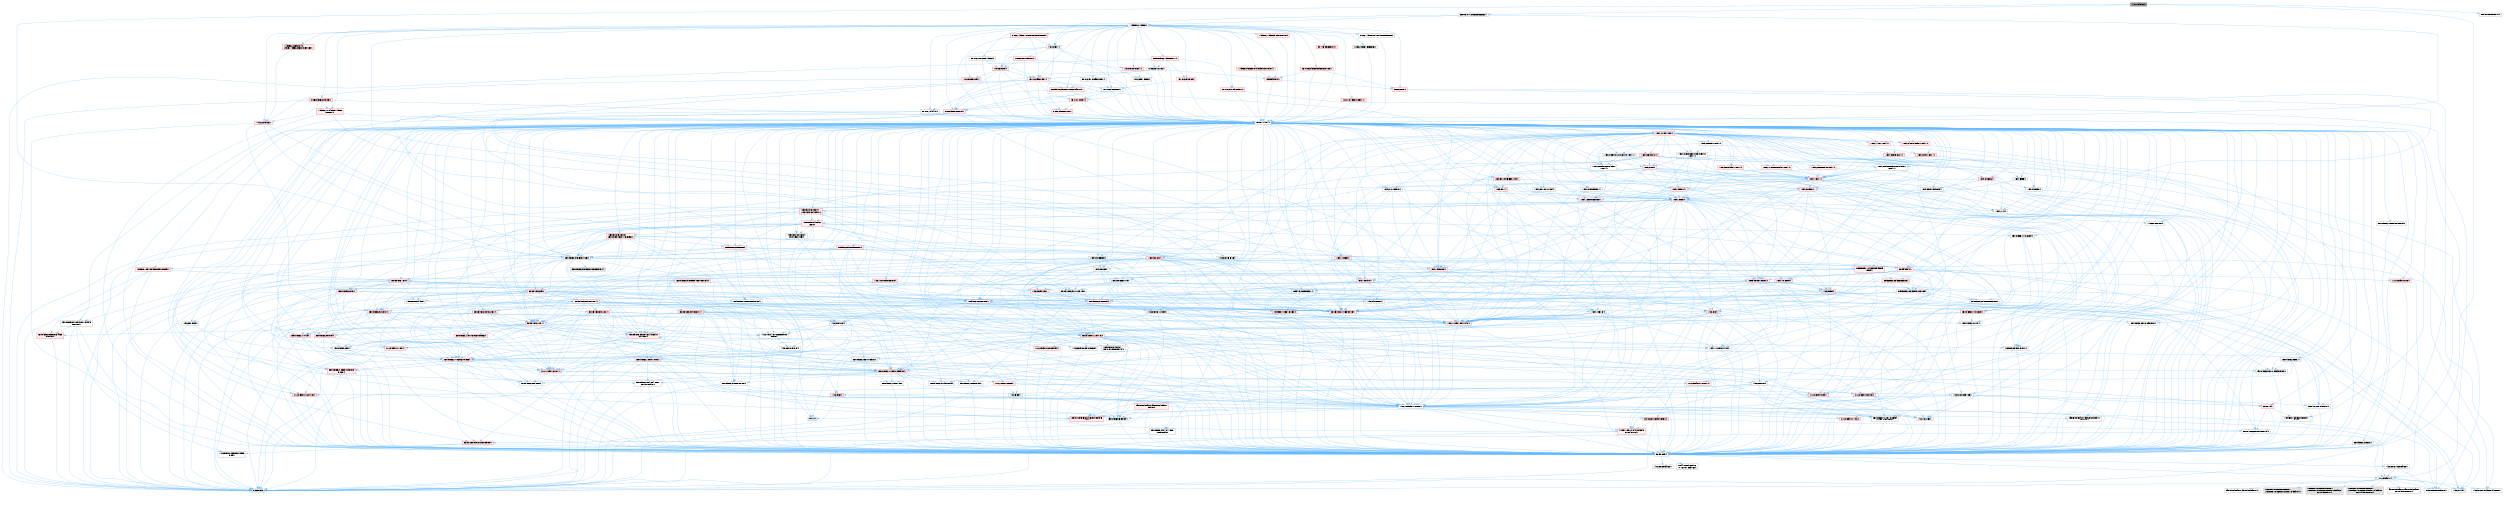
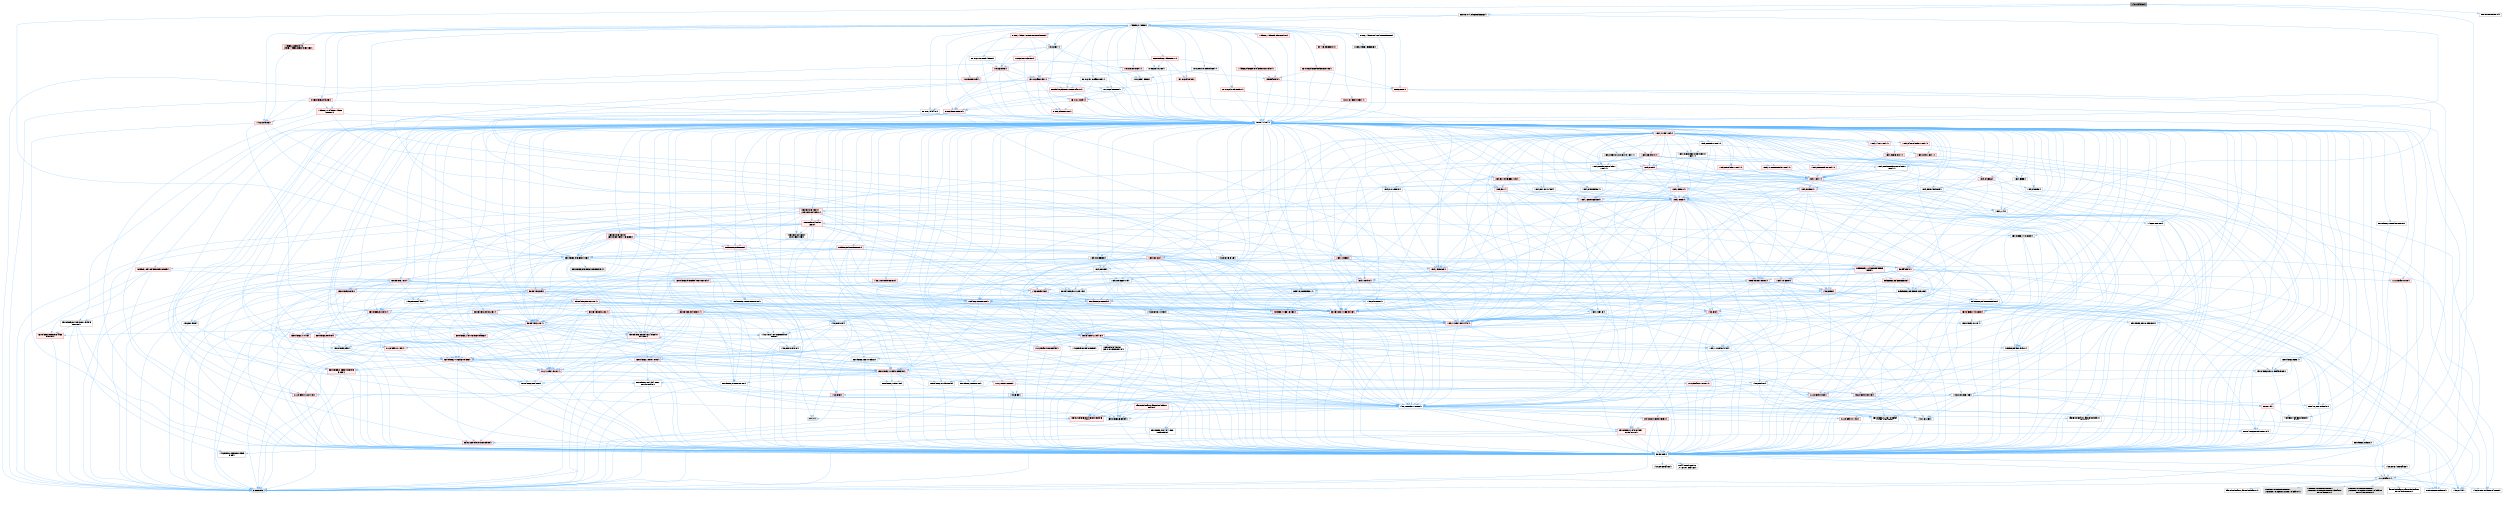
none -> (1205, 69)
(756, 333) -> (901, 287)
(1865, 395) -> (1865, 395)
(1631, 431) -> (1631, 431)
